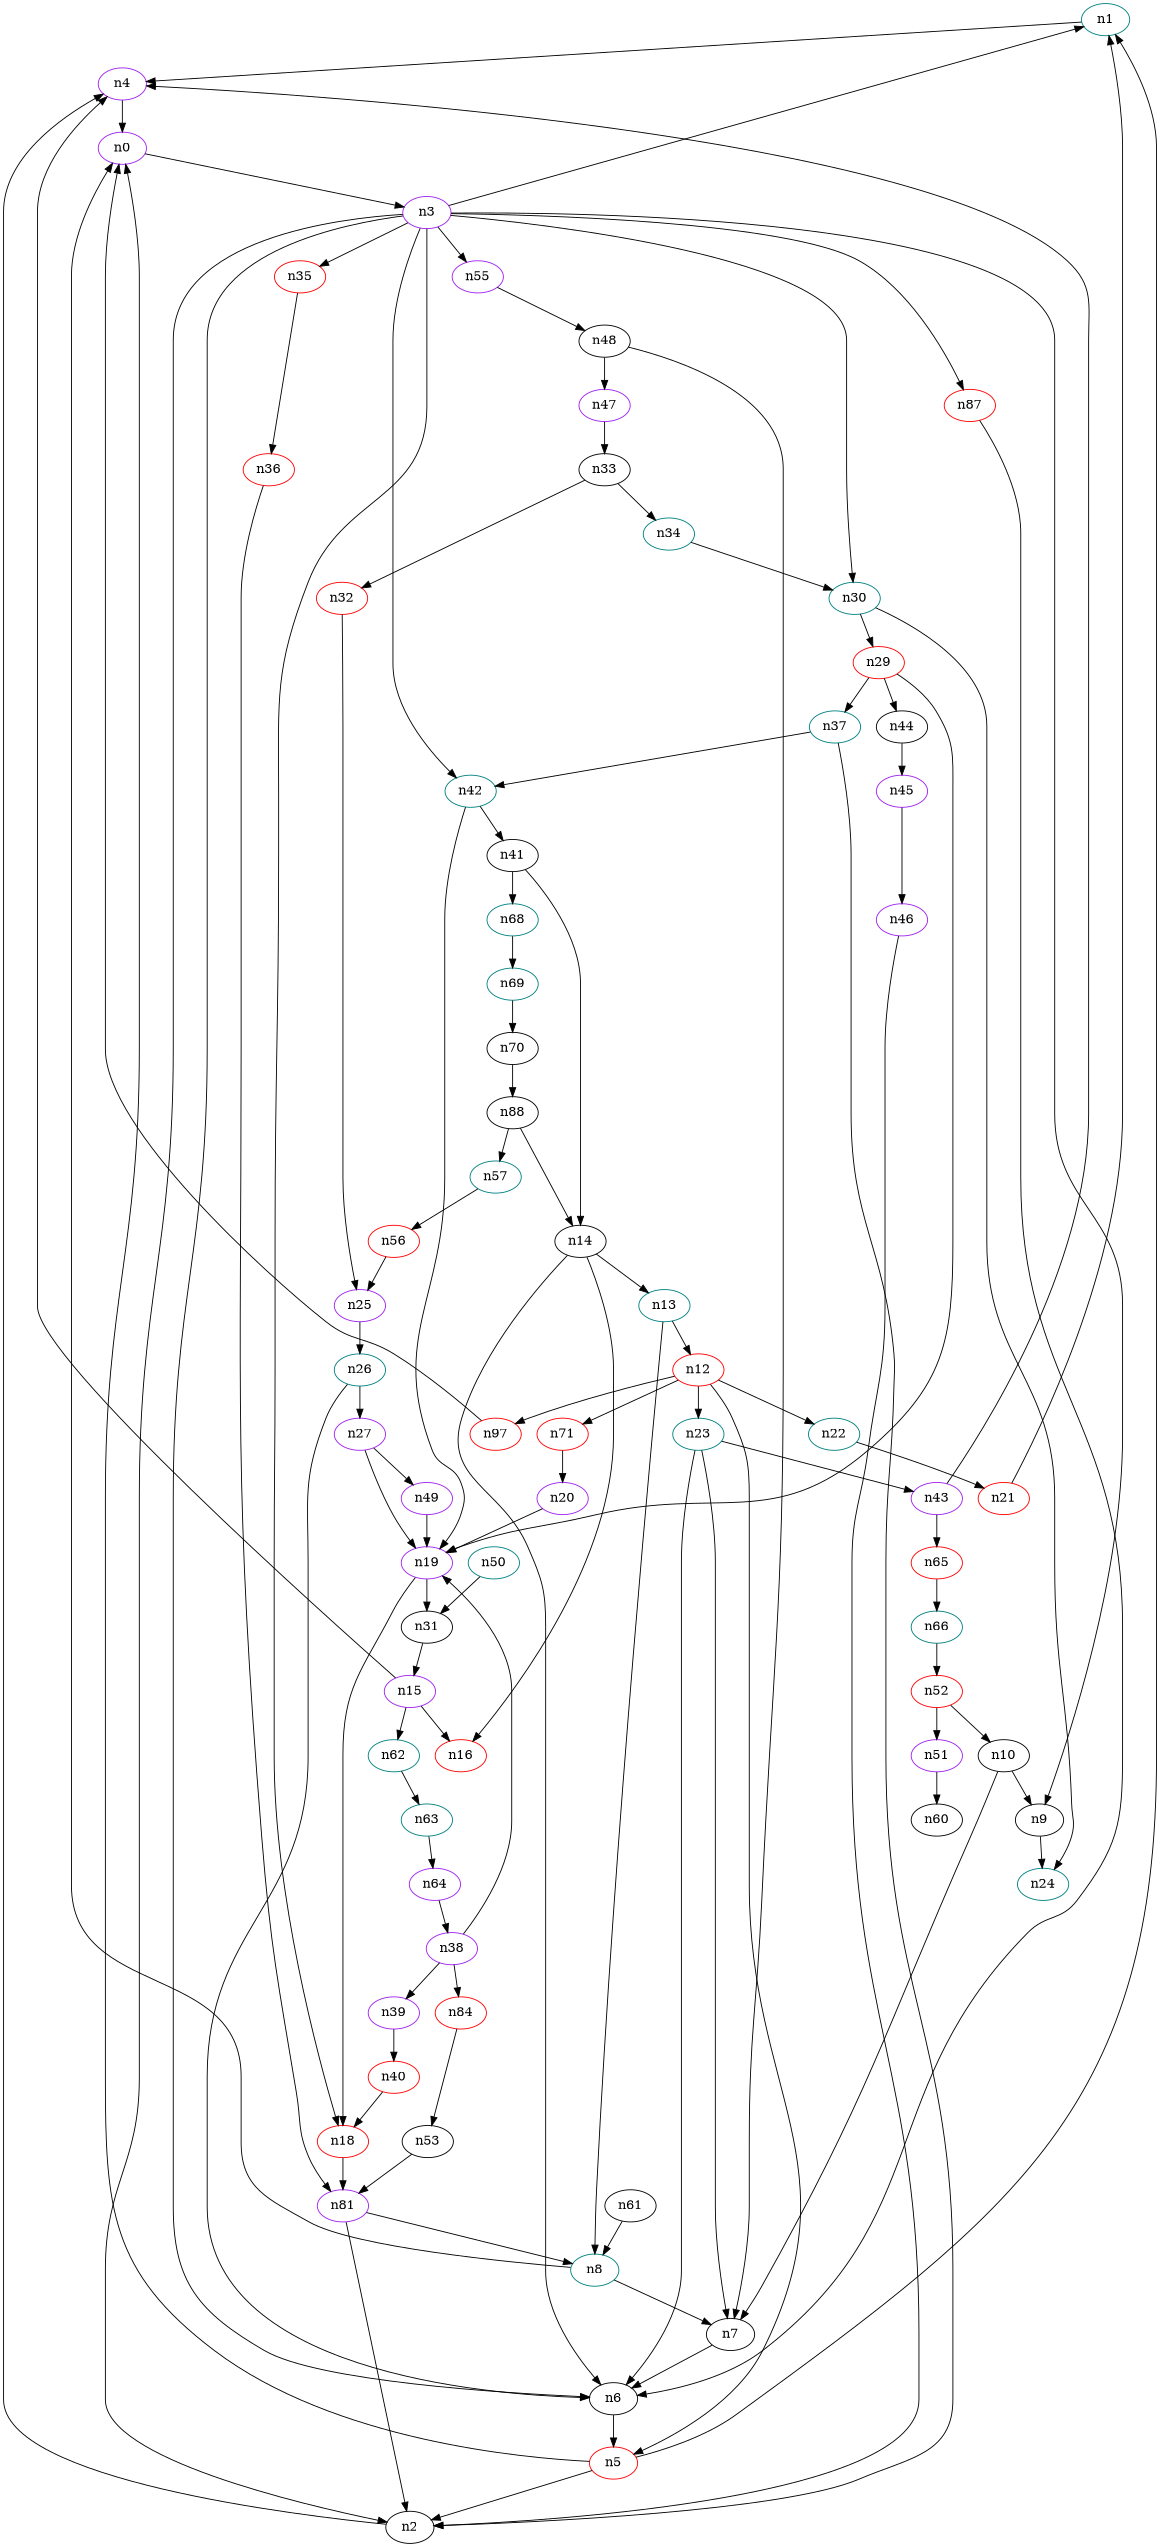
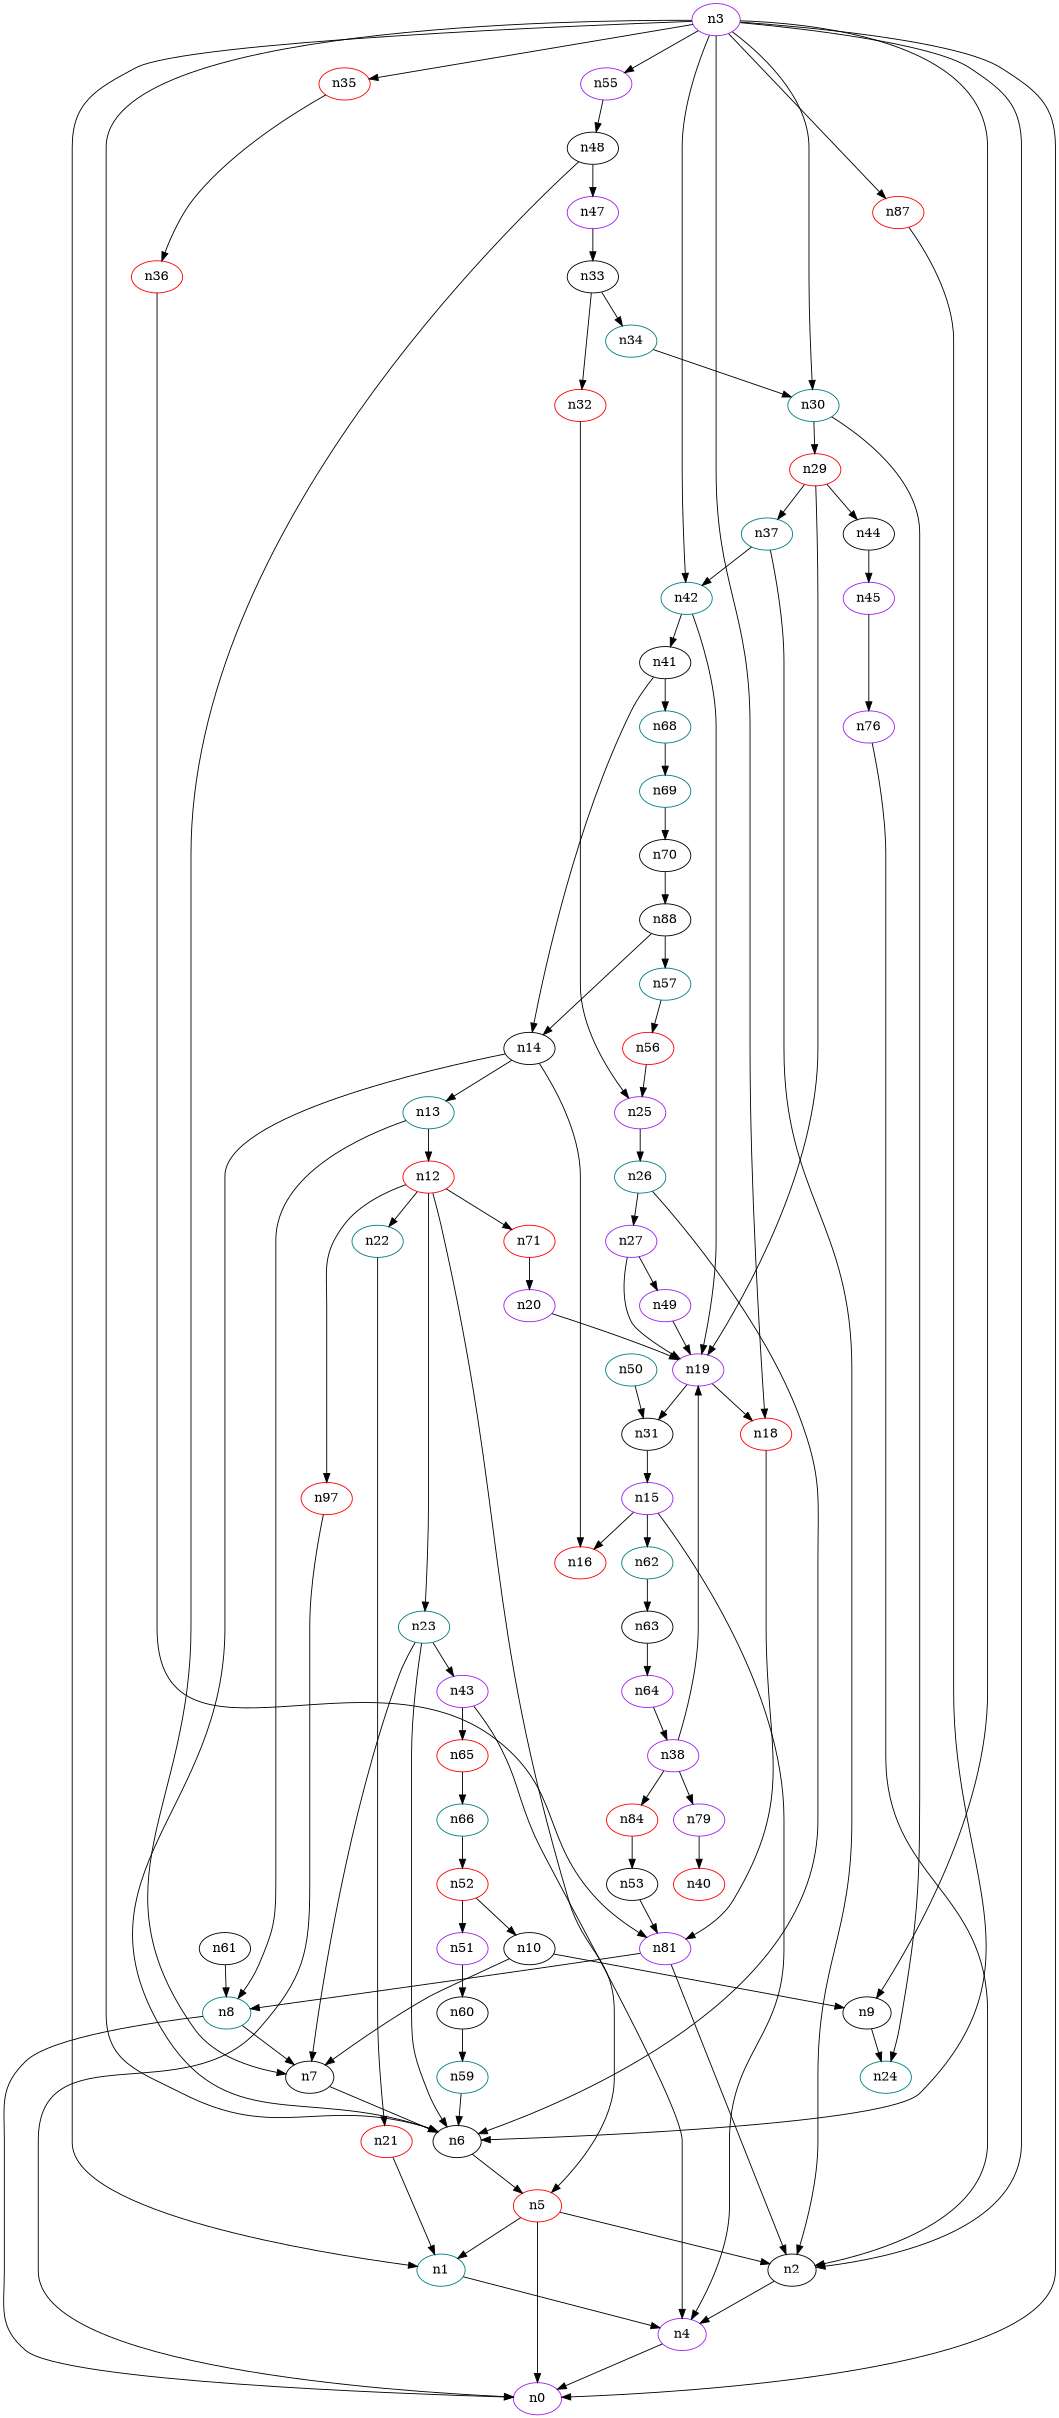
(270, 179) -> (1056, 1285)
(902, 920) -> (869, 727)
(427, 1820) -> (647, 1627)
(394, 2013) -> (699, 1820)
none -> (462, 2077)
(371, 2106) -> none
